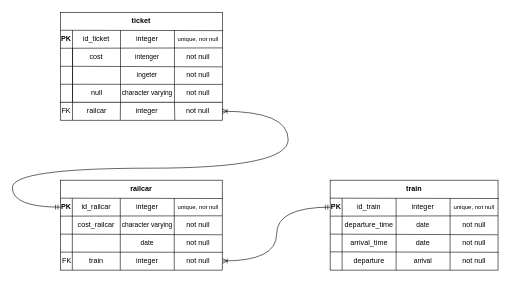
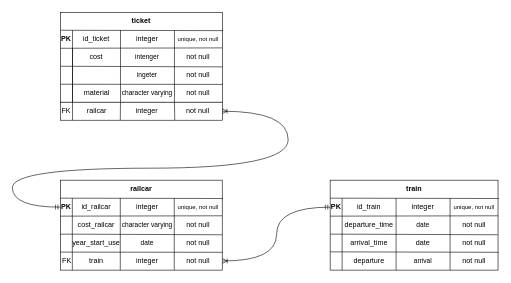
(97, 93) -> (97, 93)
none -> (96, 243)
